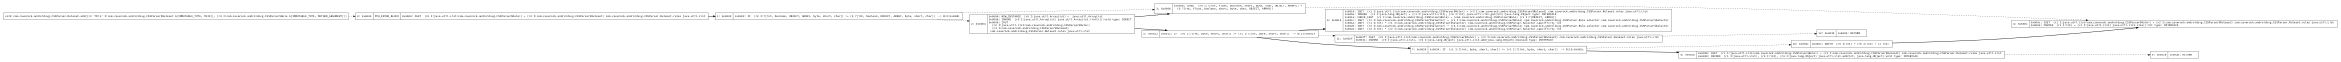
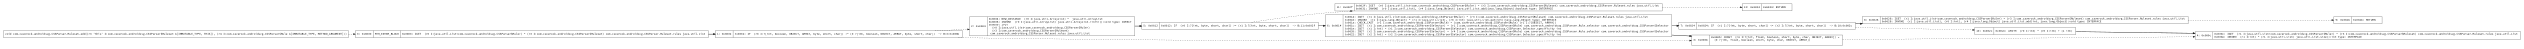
(1151, 15) -> (1681, 36)
(1332, 45) -> (1674, 26)
